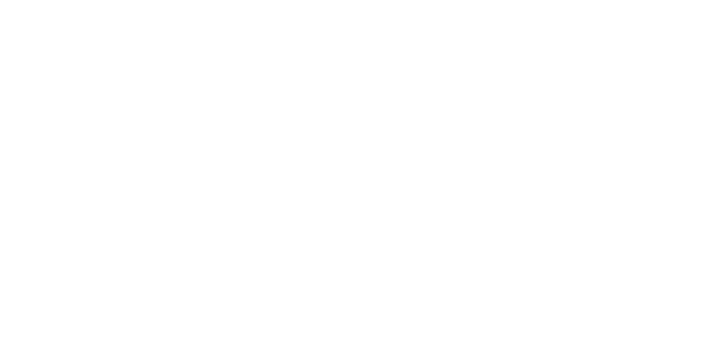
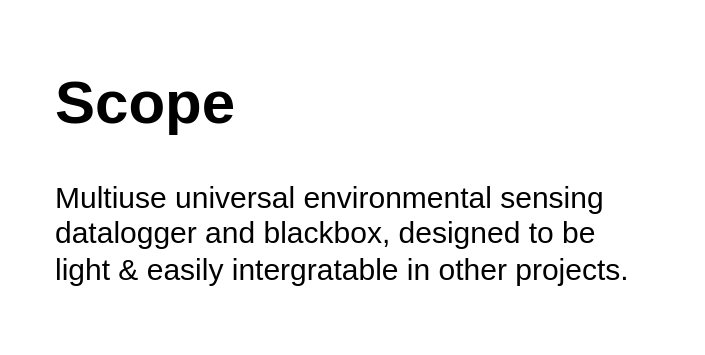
none -> (351, 176)
